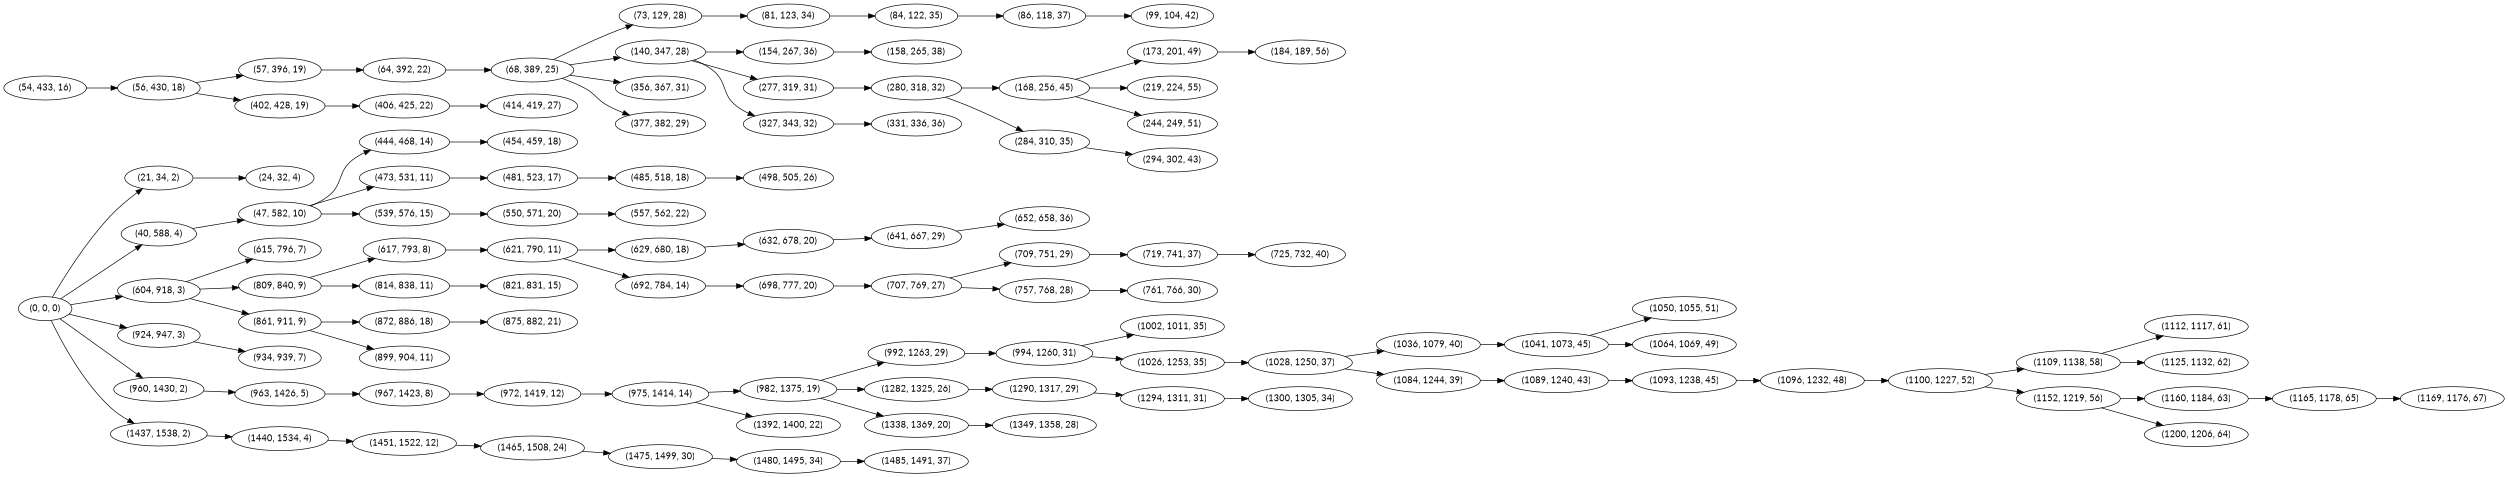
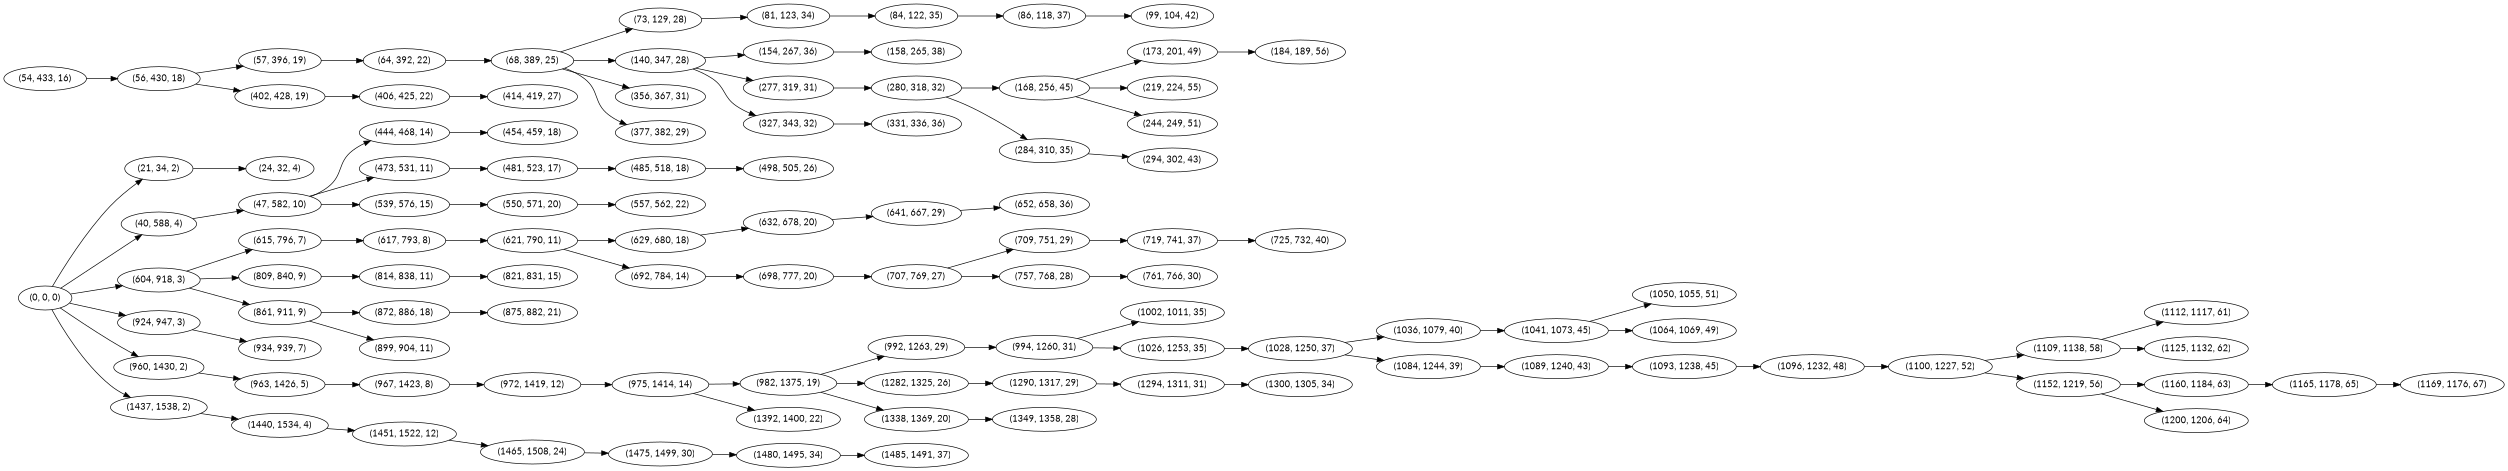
(339, 269) -> (339, 241)
